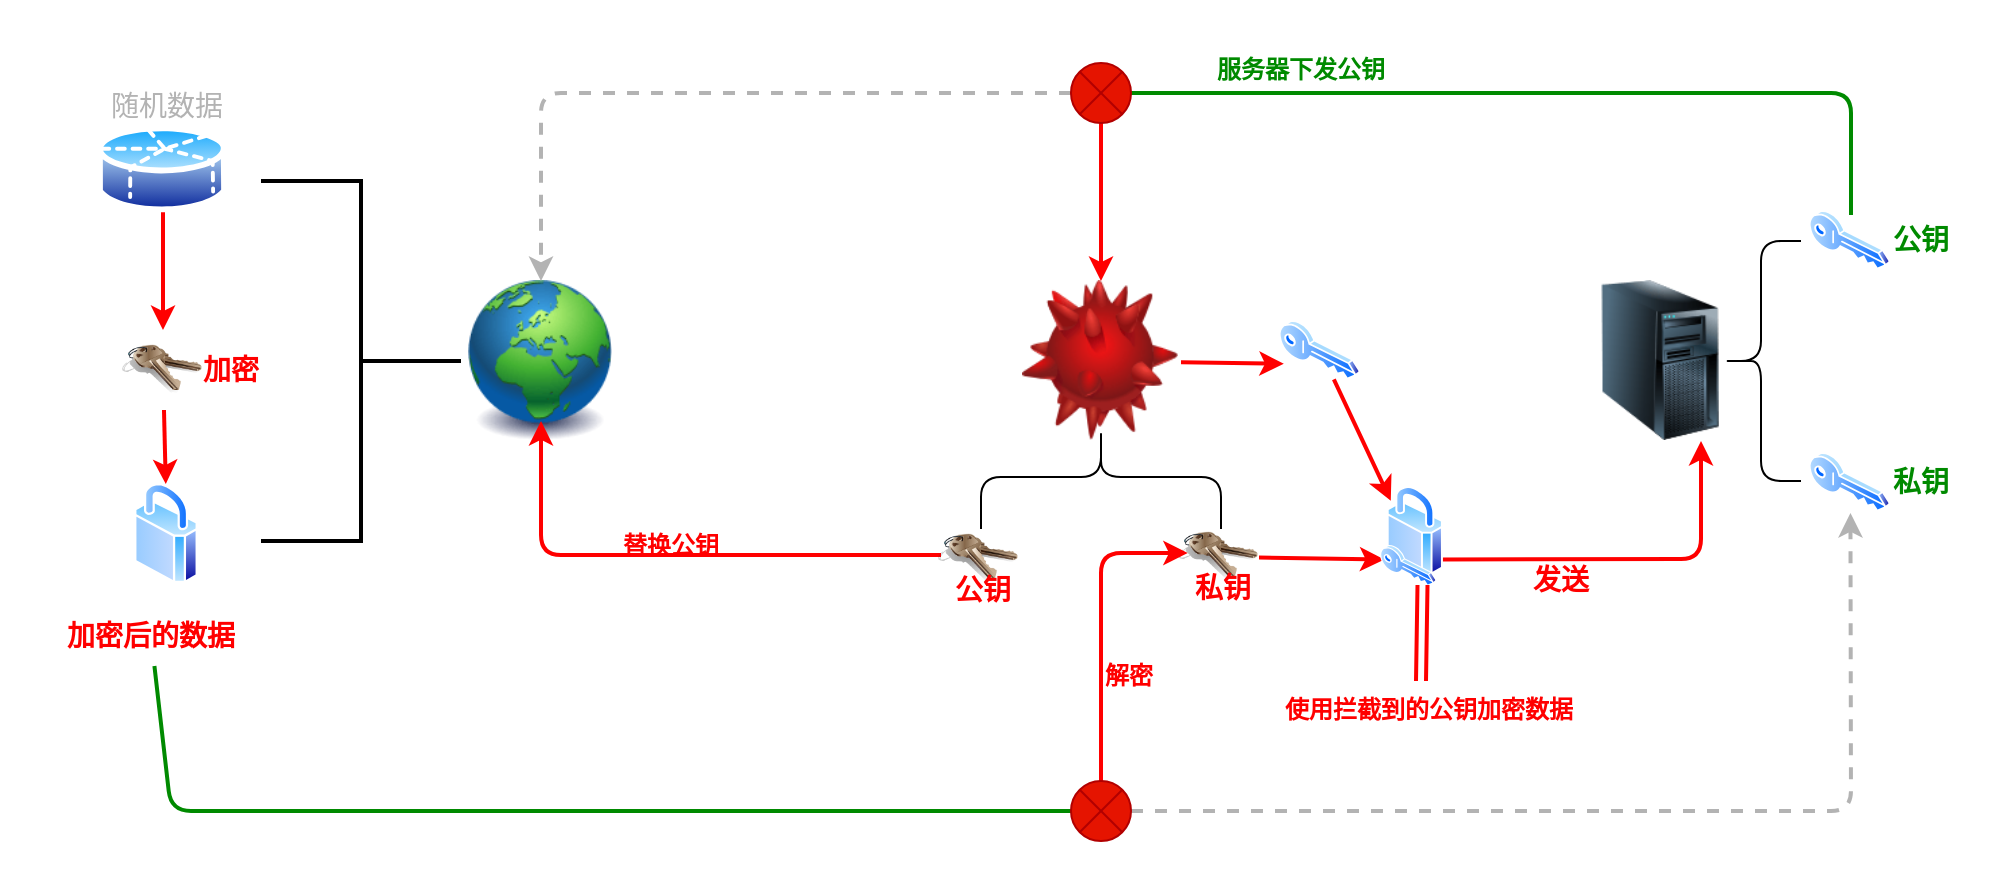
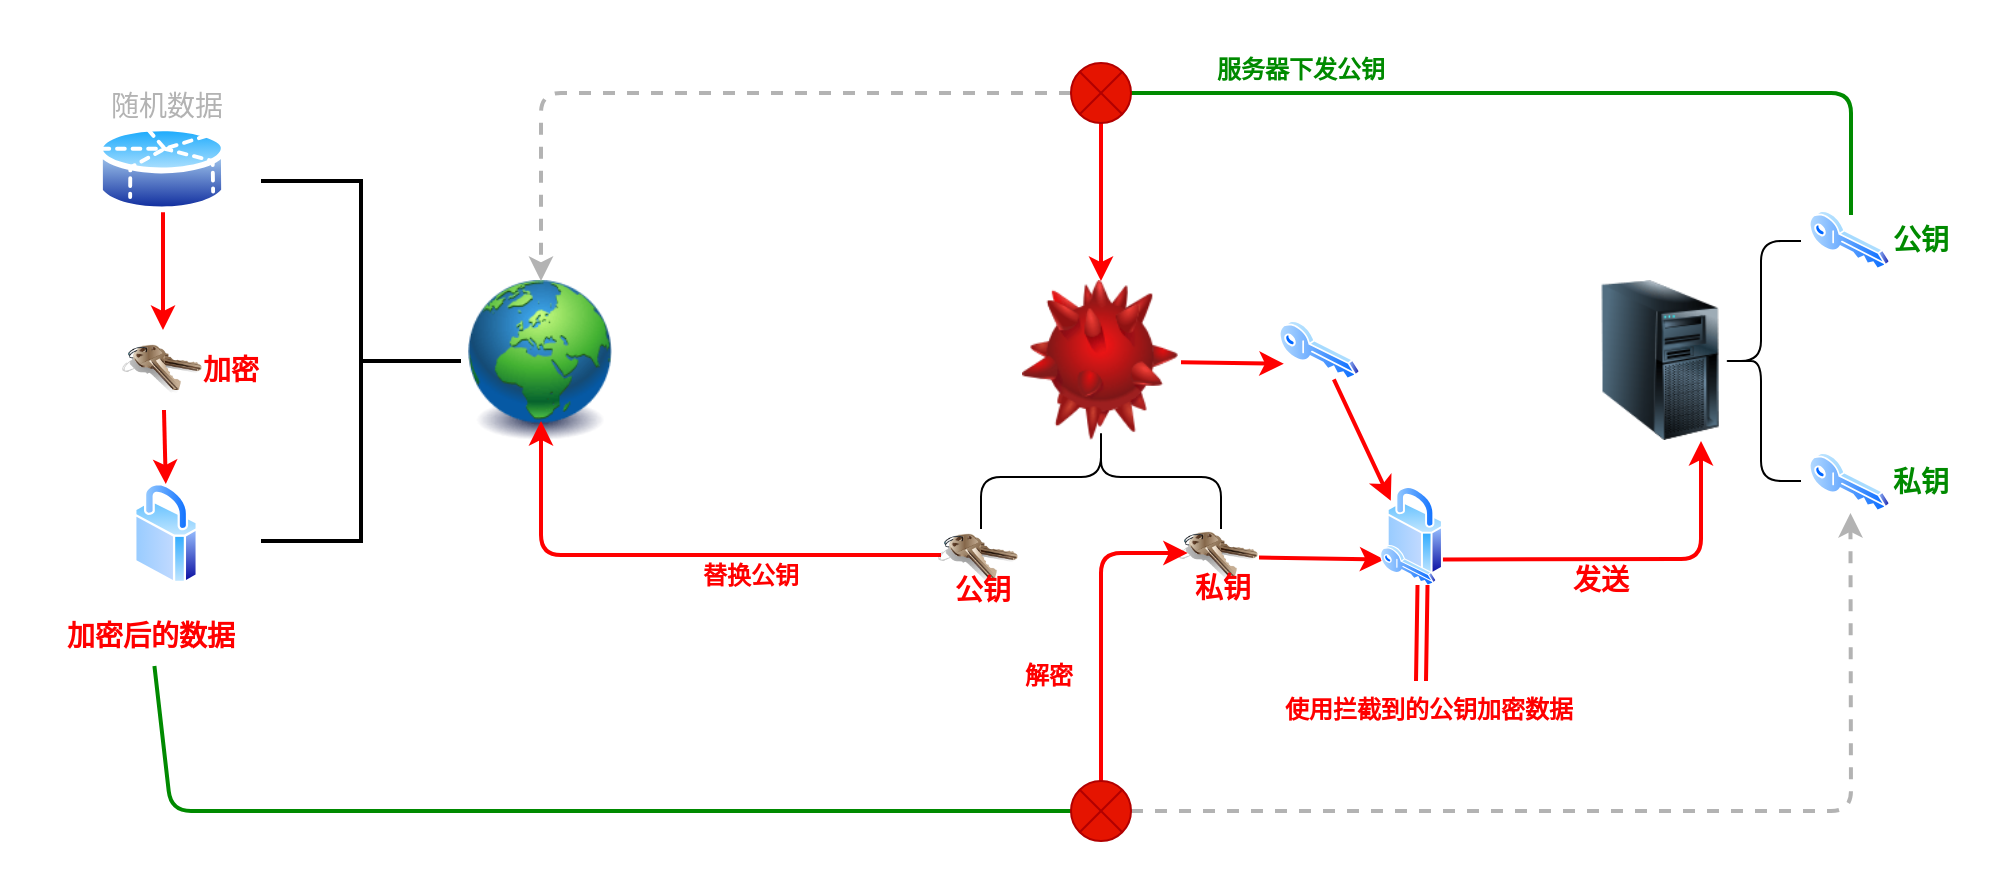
(671, 547) -> (751, 577)
(1561, 581) -> (1601, 581)
(1129, 676) -> (1049, 676)
